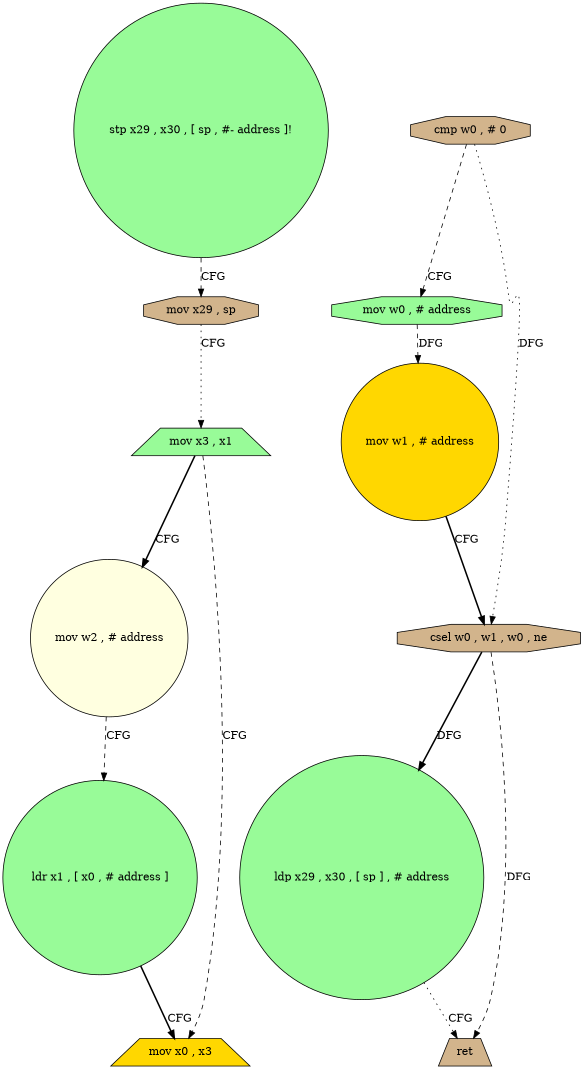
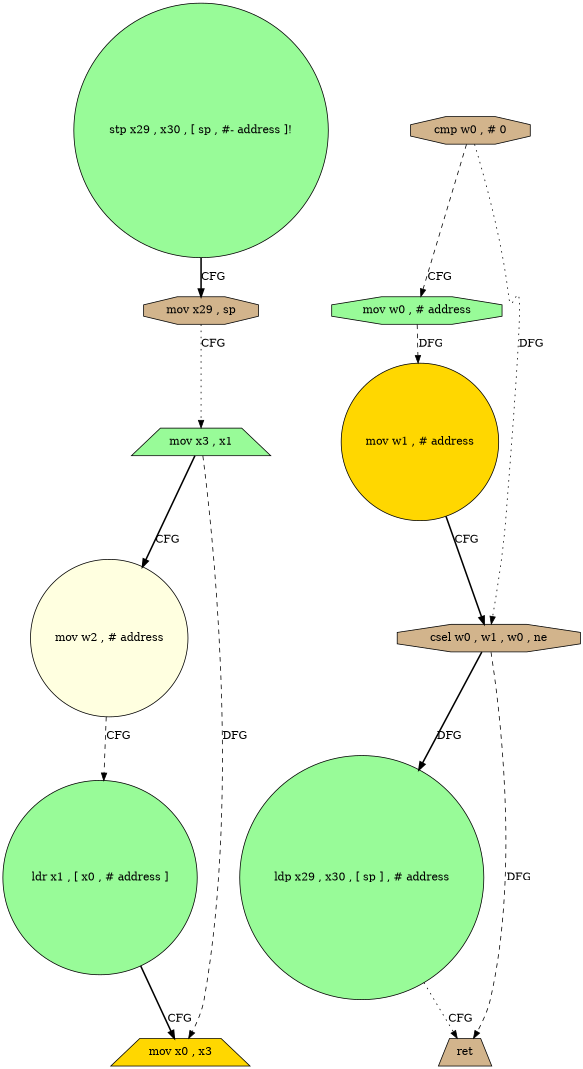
(201, 273) -> (201, 273)
(235, 736) -> (235, 736)
